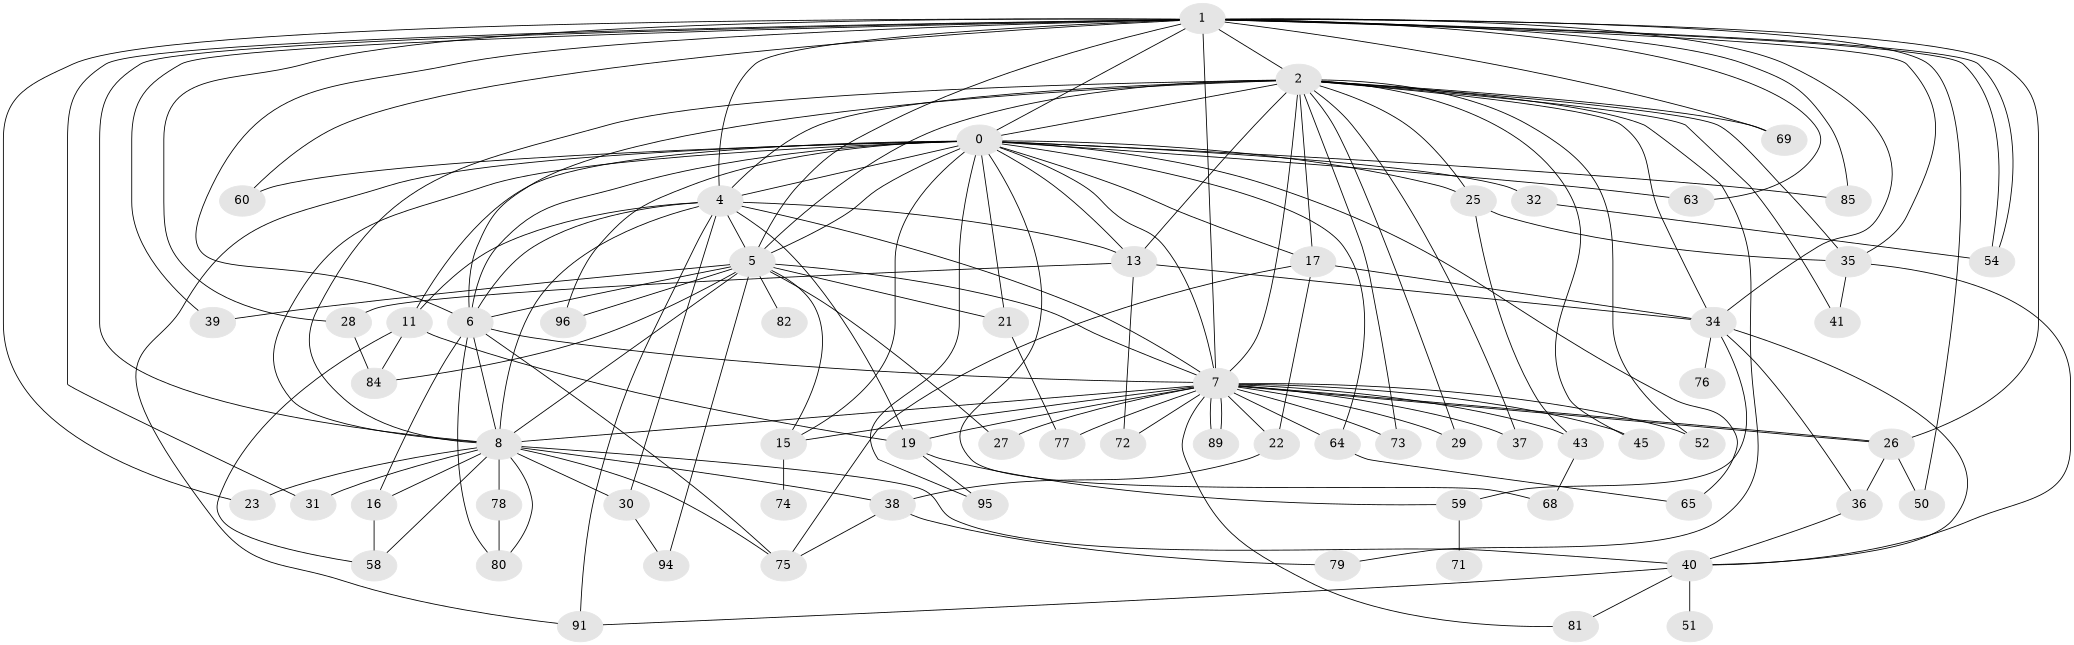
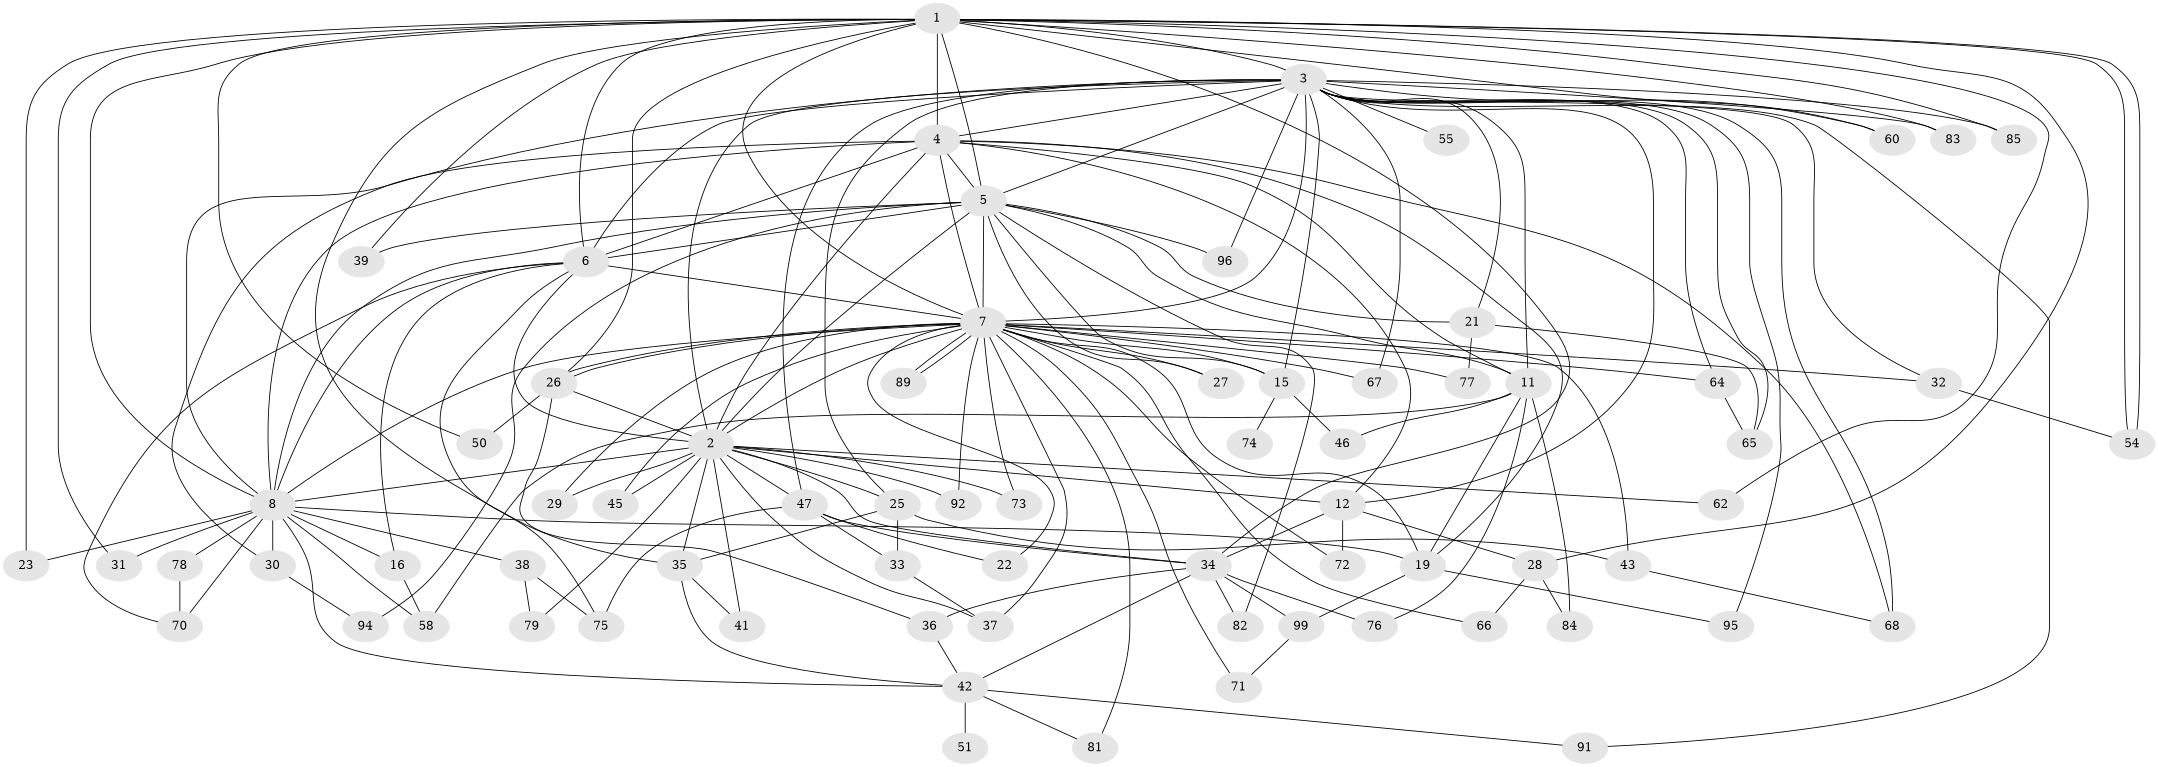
(1251, 49) -> (633, 414)
(980, 140) -> (1304, 79)
none -> (1447, 140)
(1784, 140) -> (1721, 505)
(1691, 201) -> (1953, 140)
(1134, 262) -> (1343, 505)
(1313, 262) -> (805, 505)
none -> (1663, 346)
(563, 347) -> (1248, 315)
none -> (1575, 357)
none -> (1375, 383)
(622, 405) -> (1517, 228)
none -> (1343, 444)
(1702, 444) -> (958, 505)
none -> (1134, 475)
(1122, 479) -> none
(651, 487) -> (794, 525)
(1459, 505) -> (1301, 627)
none -> (1488, 527)
(499, 566) -> (180, 627)
none -> (898, 566)
(1690, 566) -> (965, 687)
none -> (1224, 596)
none -> (1485, 627)
